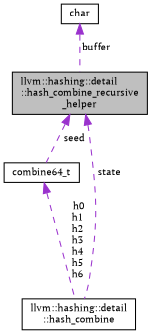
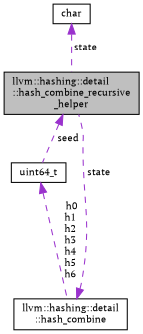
(95, 48) -> (85, 48)
(42, 173) -> (39, 173)
(96, 212) -> (85, 202)
